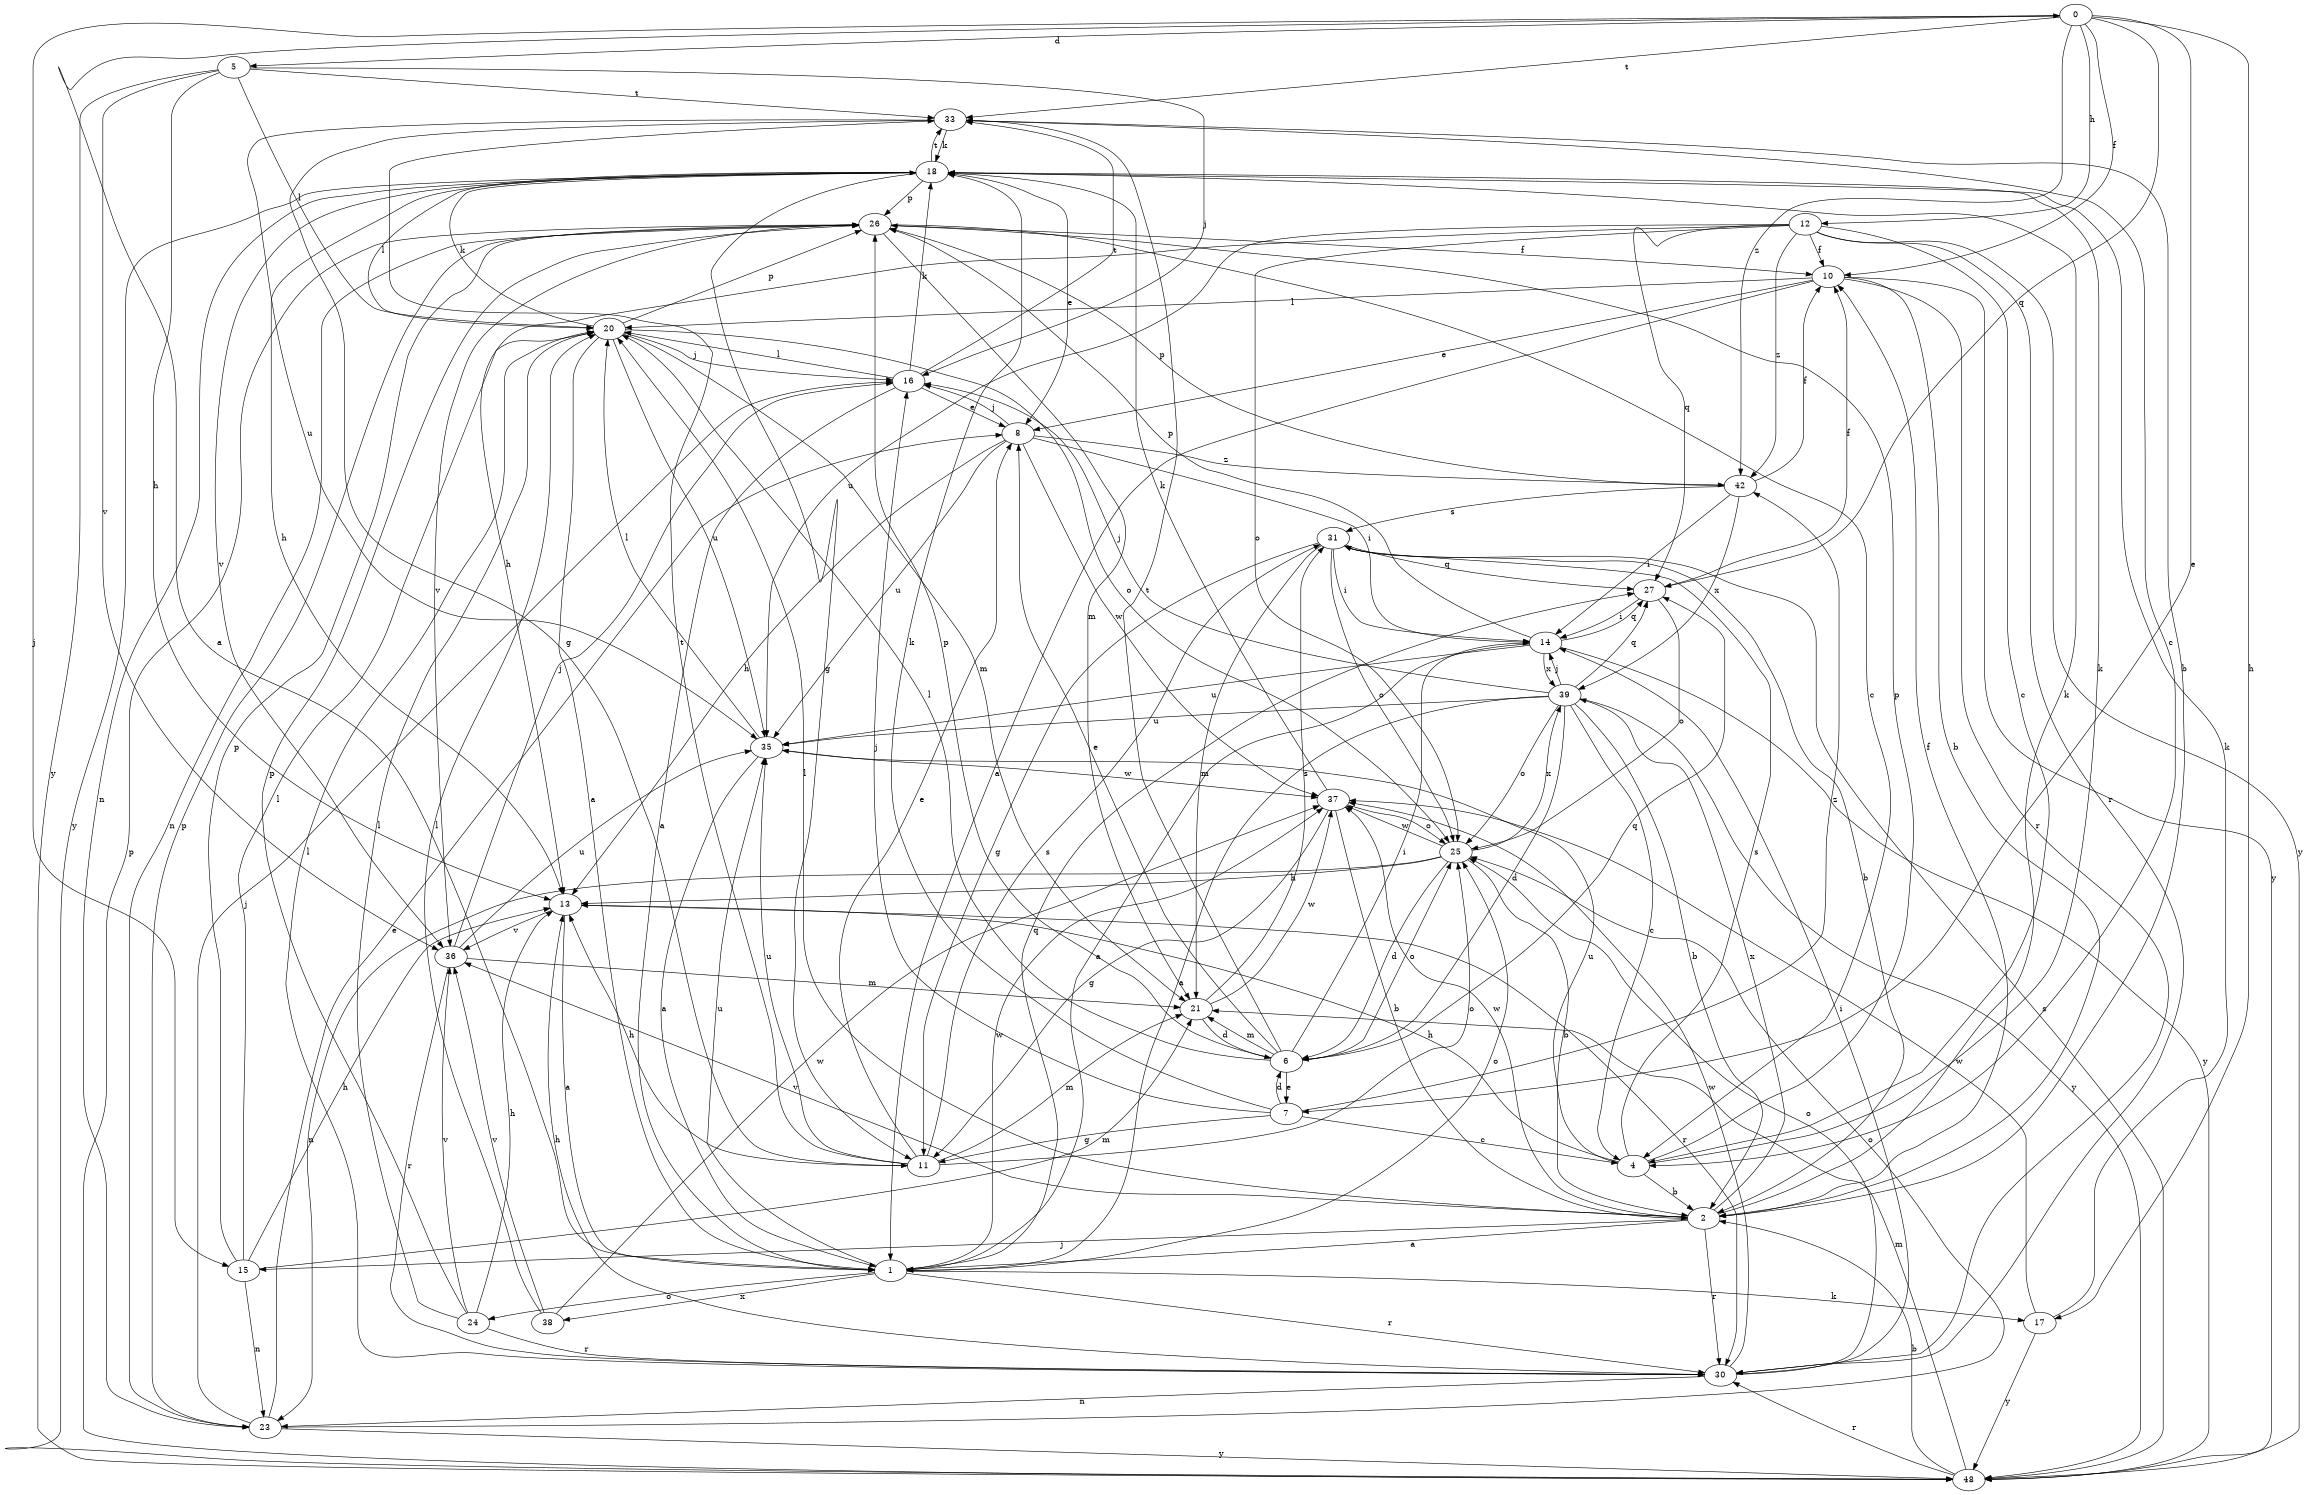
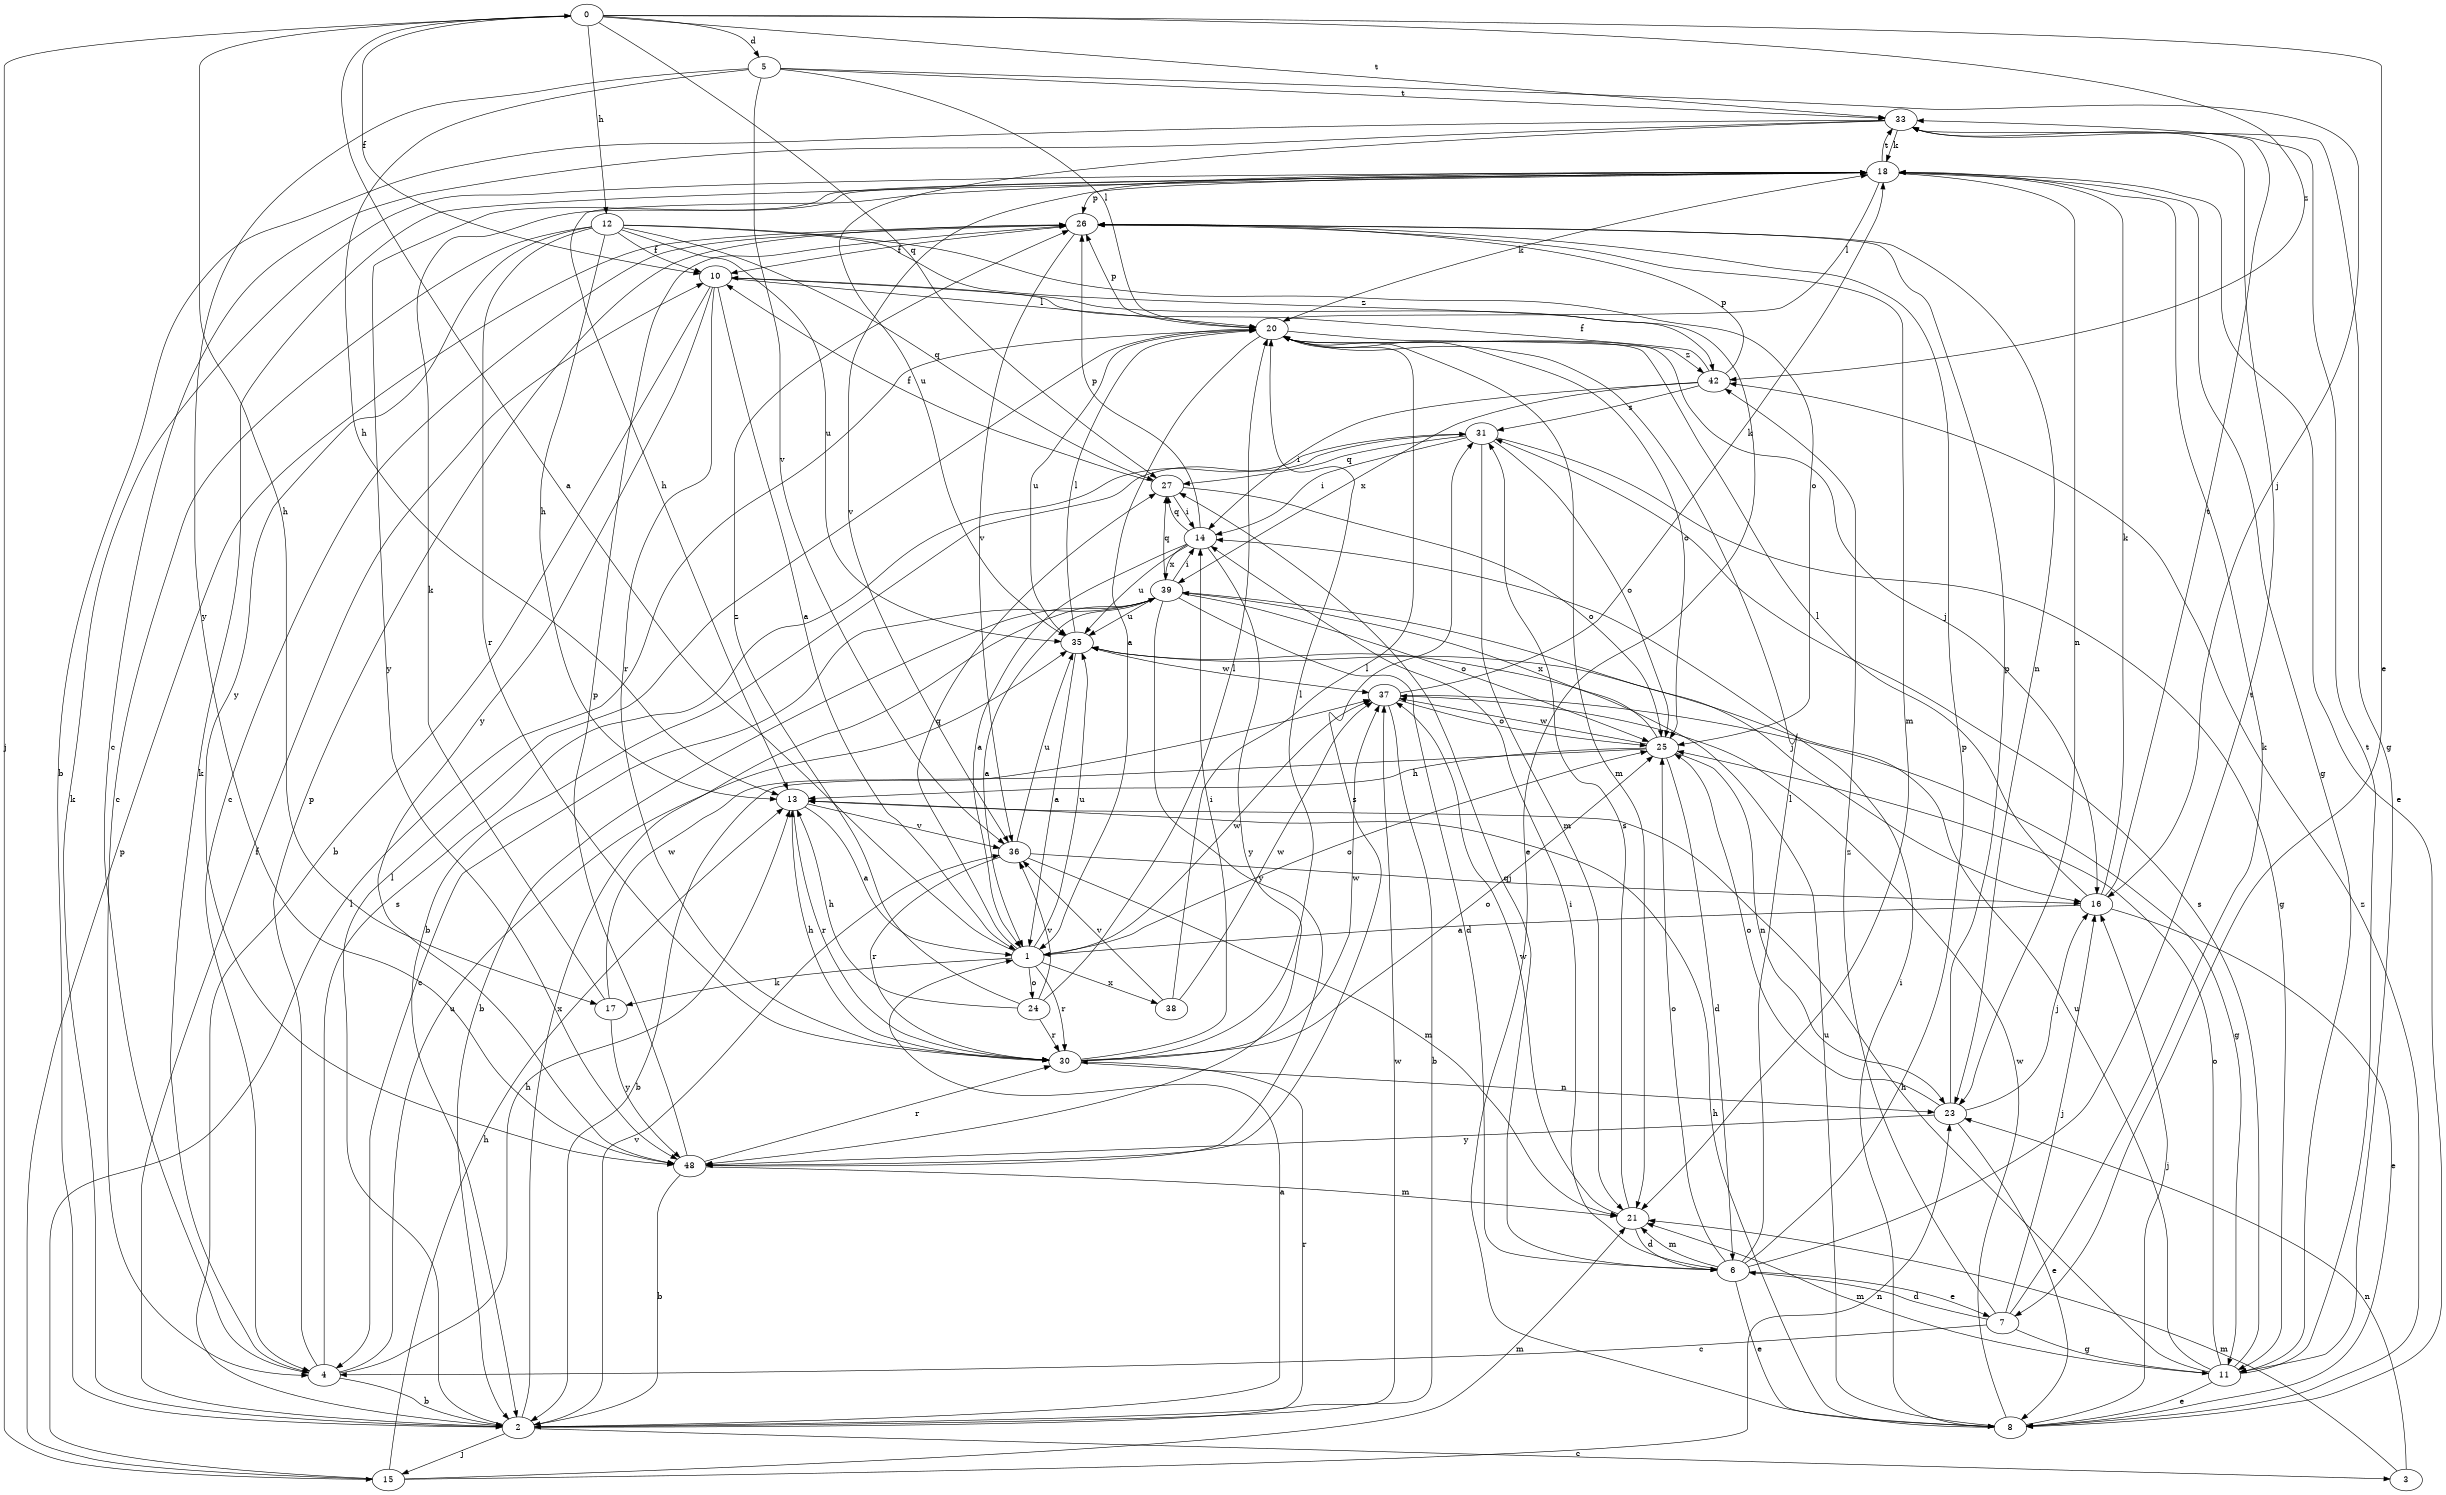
none -> (1496, 342)
(1557, 669) -> (1187, 564)
(272, 774) -> (737, 617)
none -> (2406, 1480)
